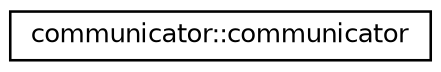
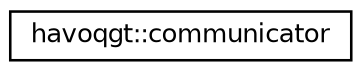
(220, 36) -> (181, 36)
